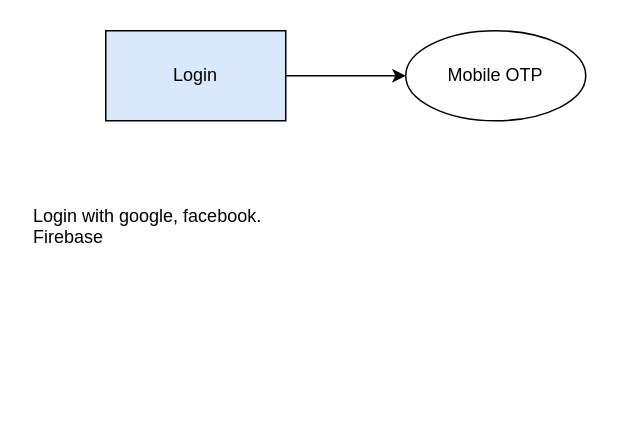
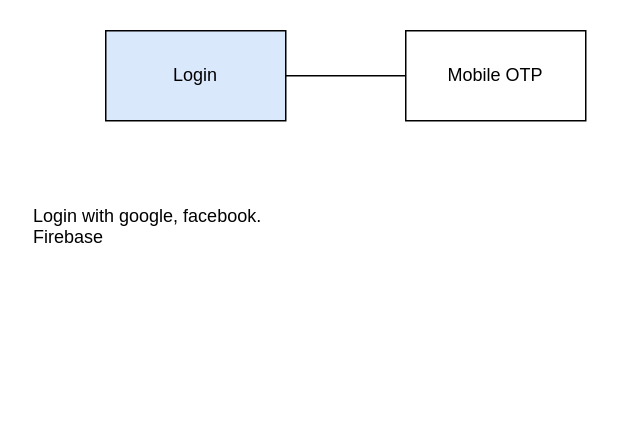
(394, 76) -> (398, 76)
(496, 76) -> (496, 76)
